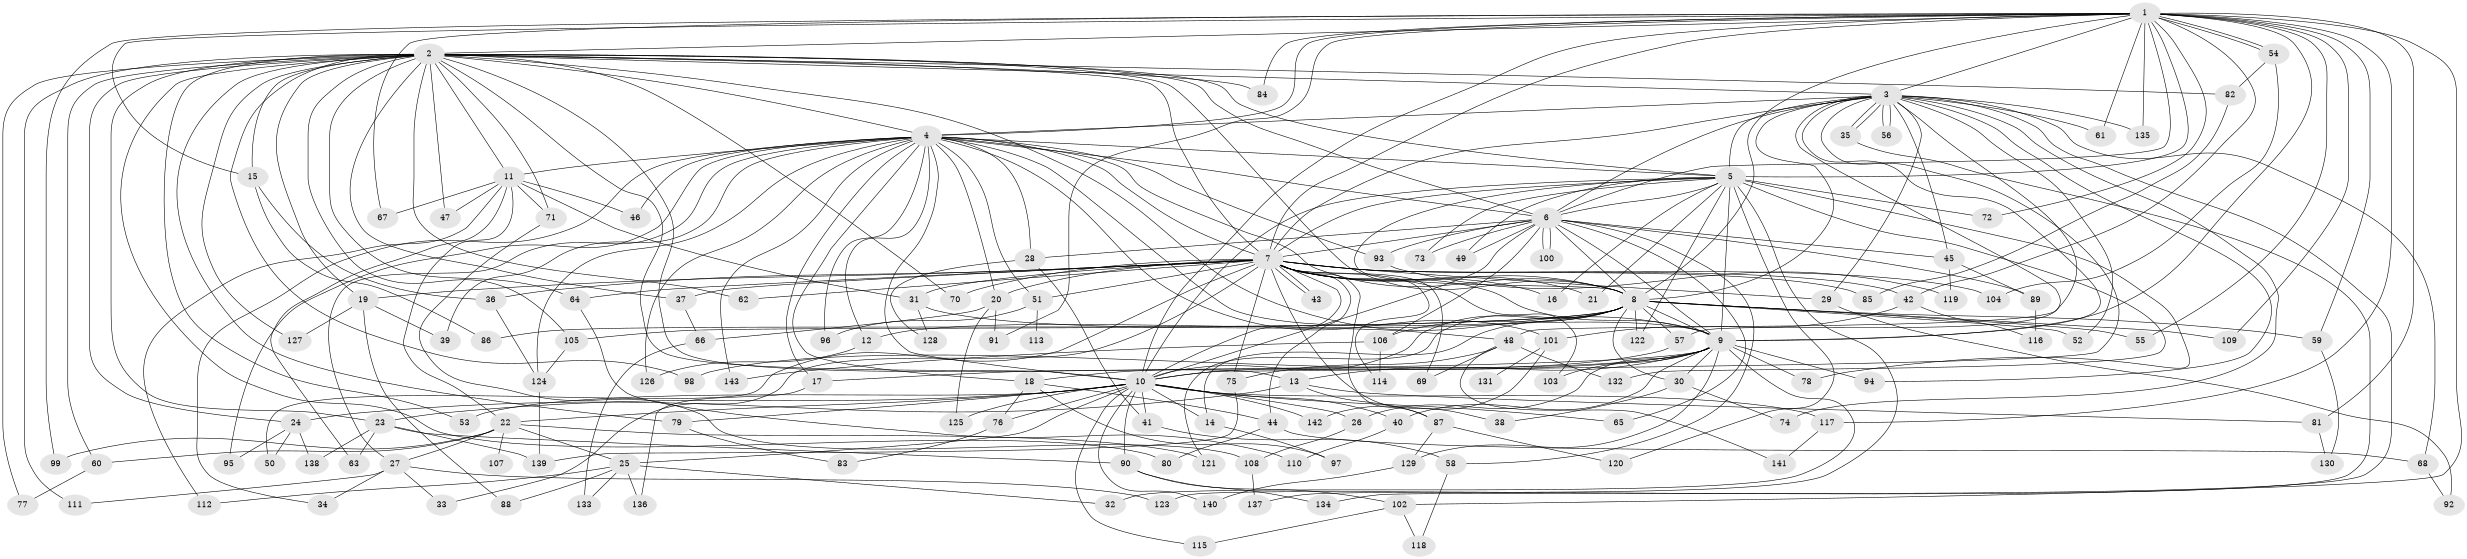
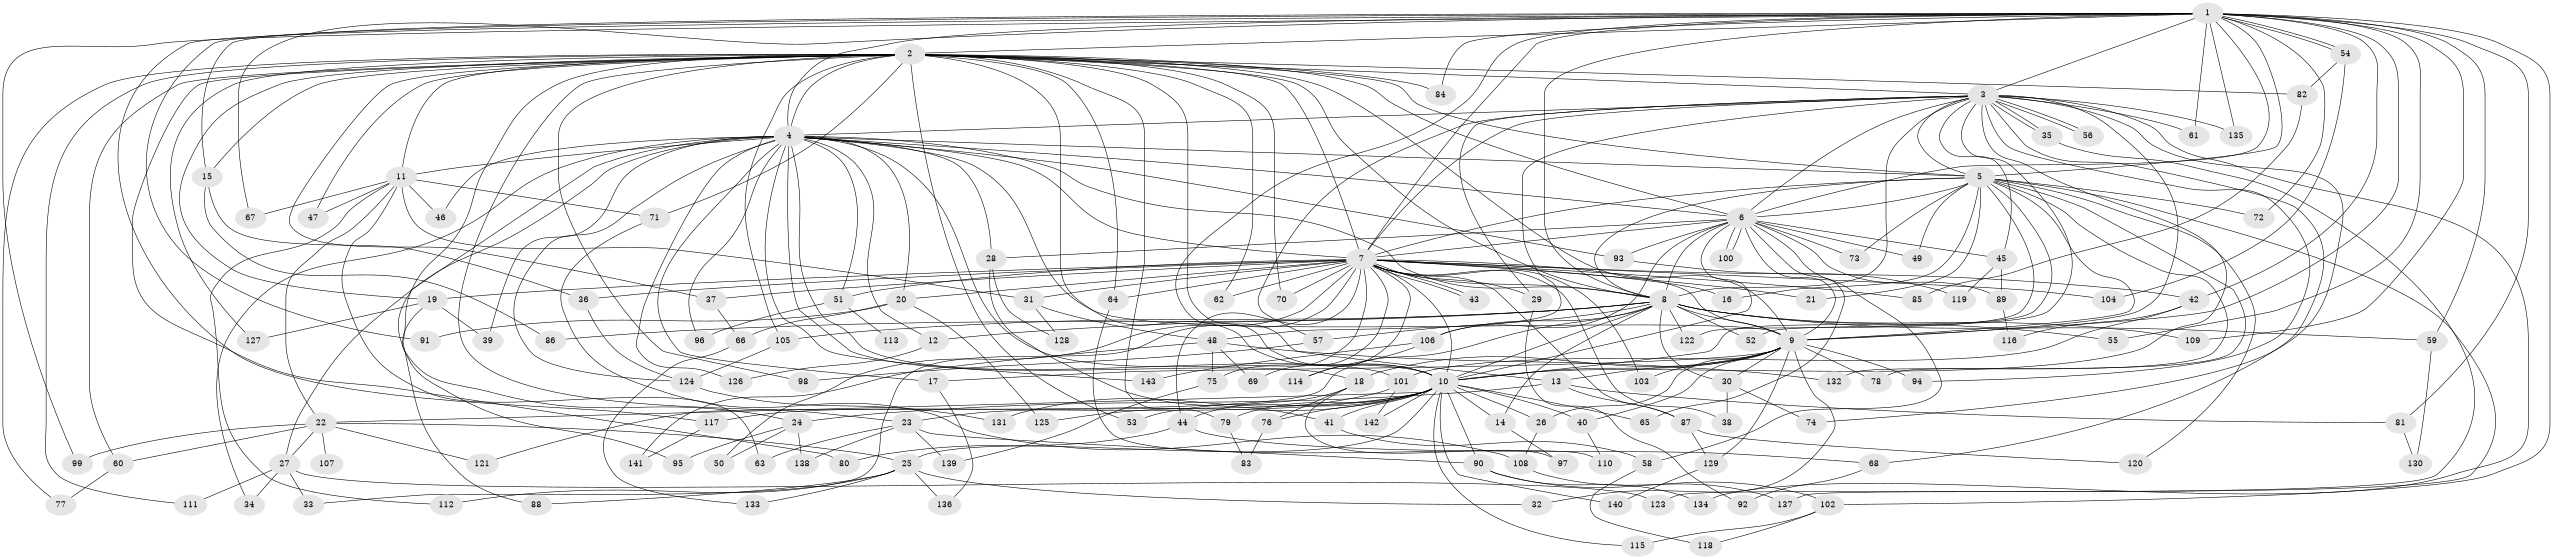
(539, 415) -> (777, 403)
